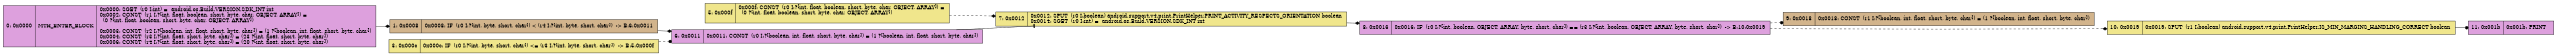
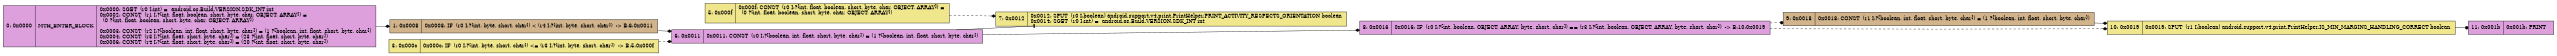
(1351, 23) -> (1169, 32)
none -> (2098, 23)
(664, 42) -> (664, 42)
